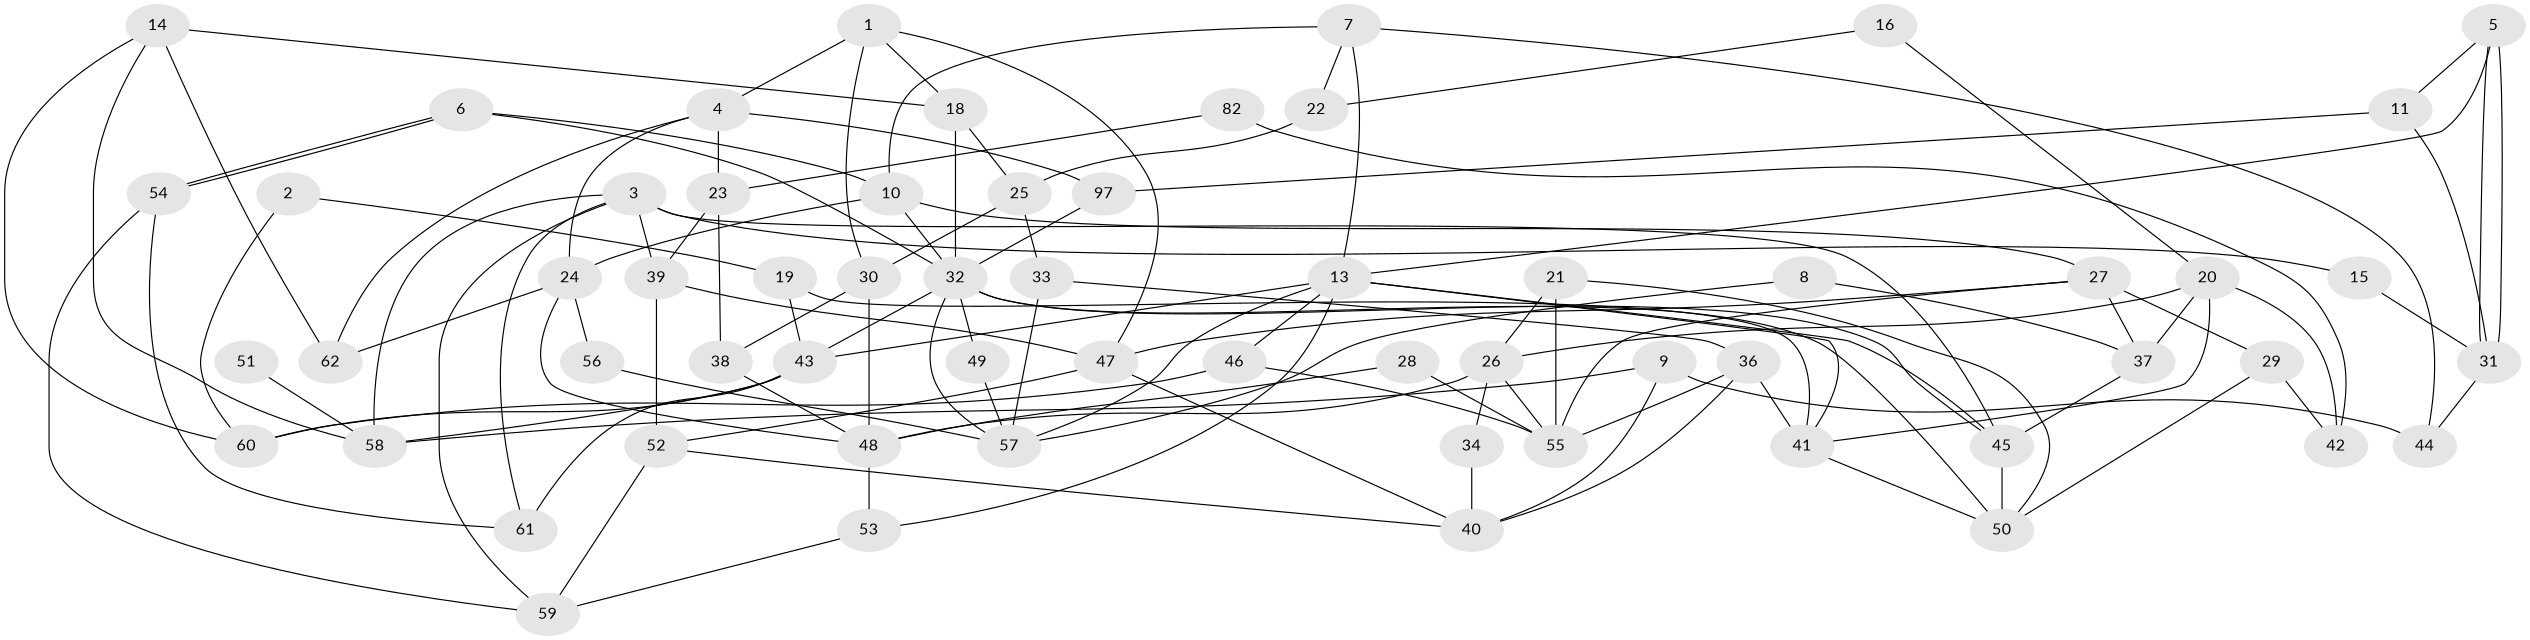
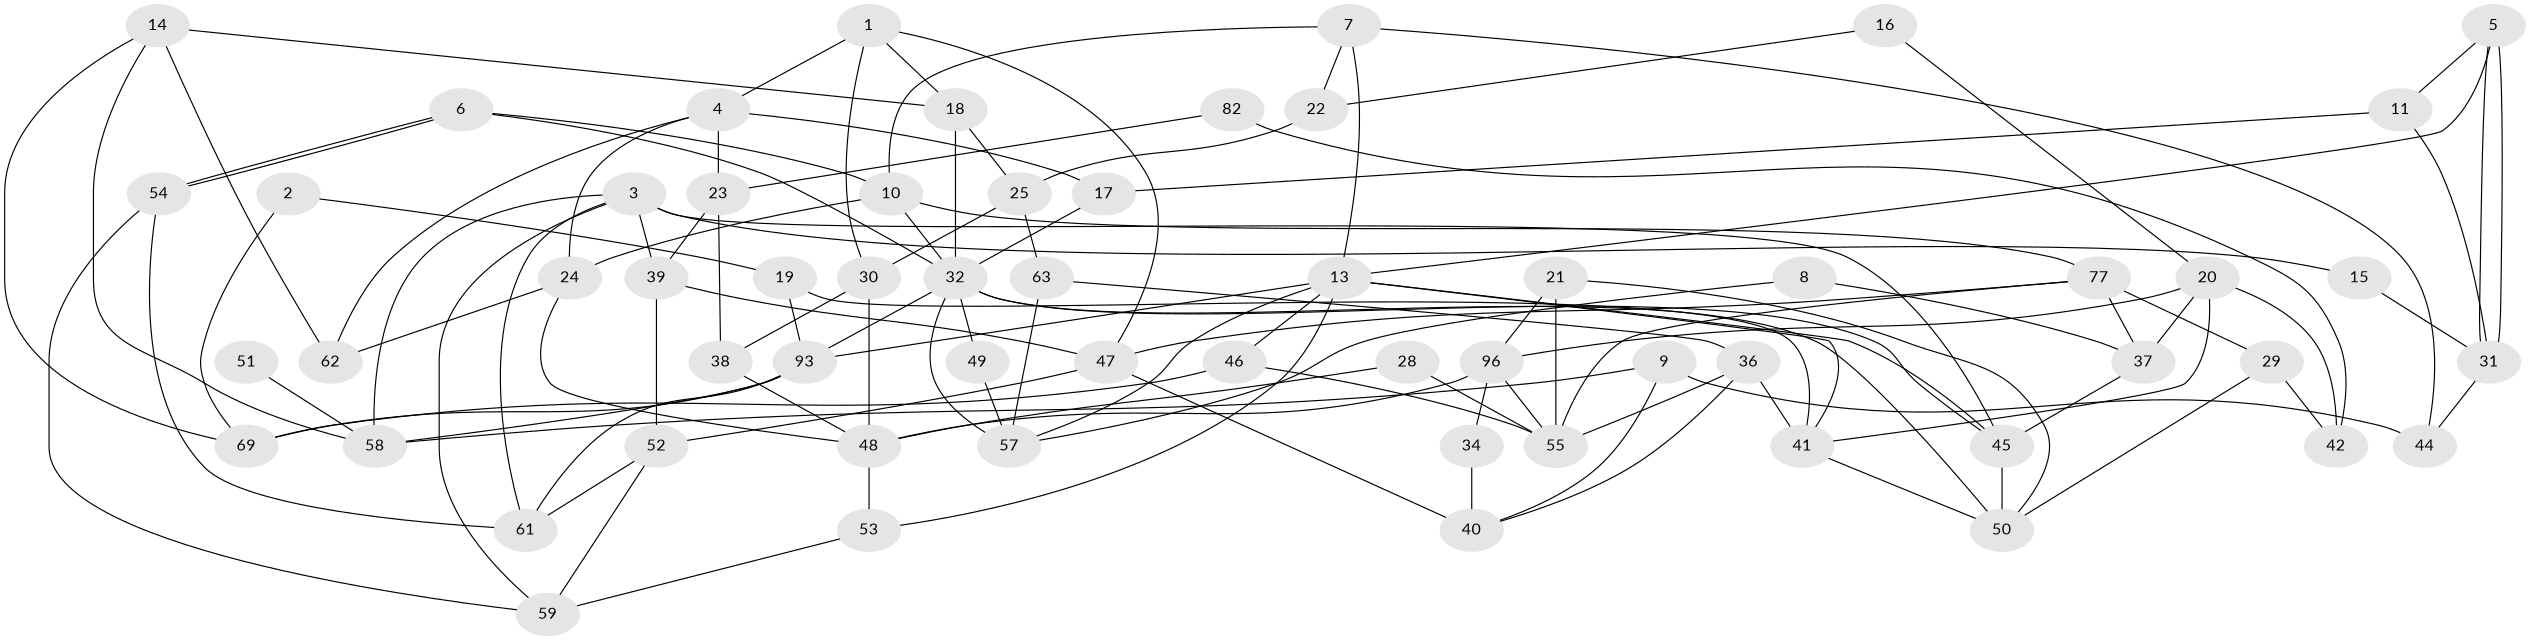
(1104, 194) -> (1104, 194)
(1042, 278) -> (1042, 278)
(2099, 278) -> (2099, 278)
(592, 362) -> none
(805, 362) -> (805, 362)
(1492, 362) -> (1492, 362)
(246, 446) -> (246, 446)
(1082, 493) -> (591, 488)
